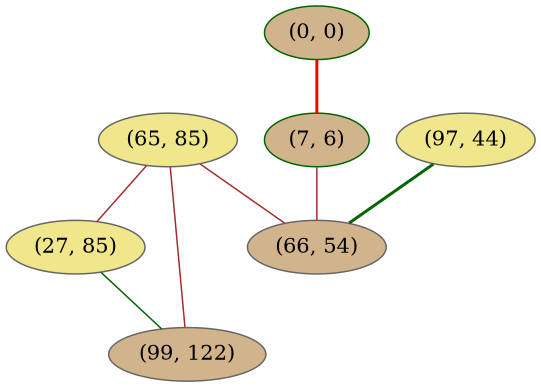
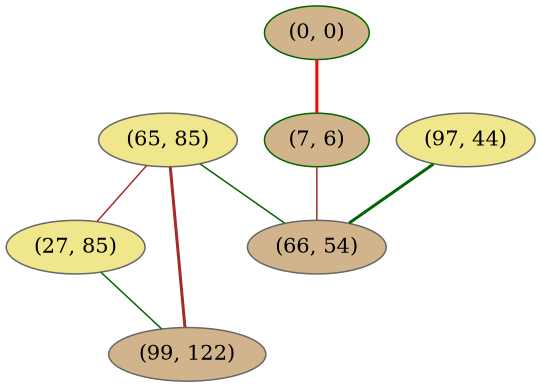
(242, 194) -> (242, 194)
(178, 247) -> (178, 247)
